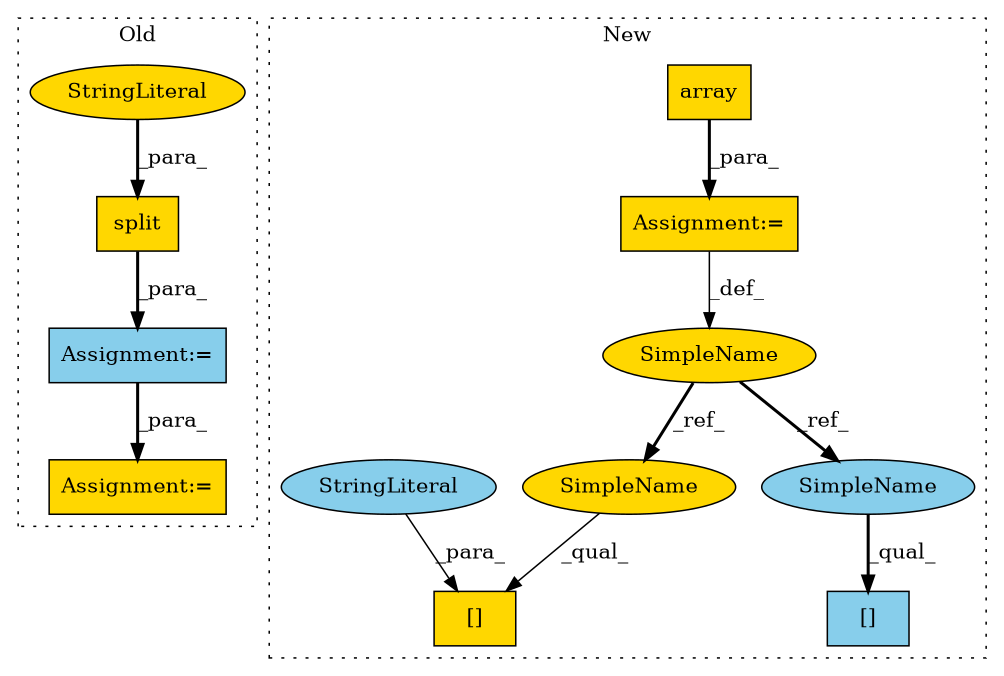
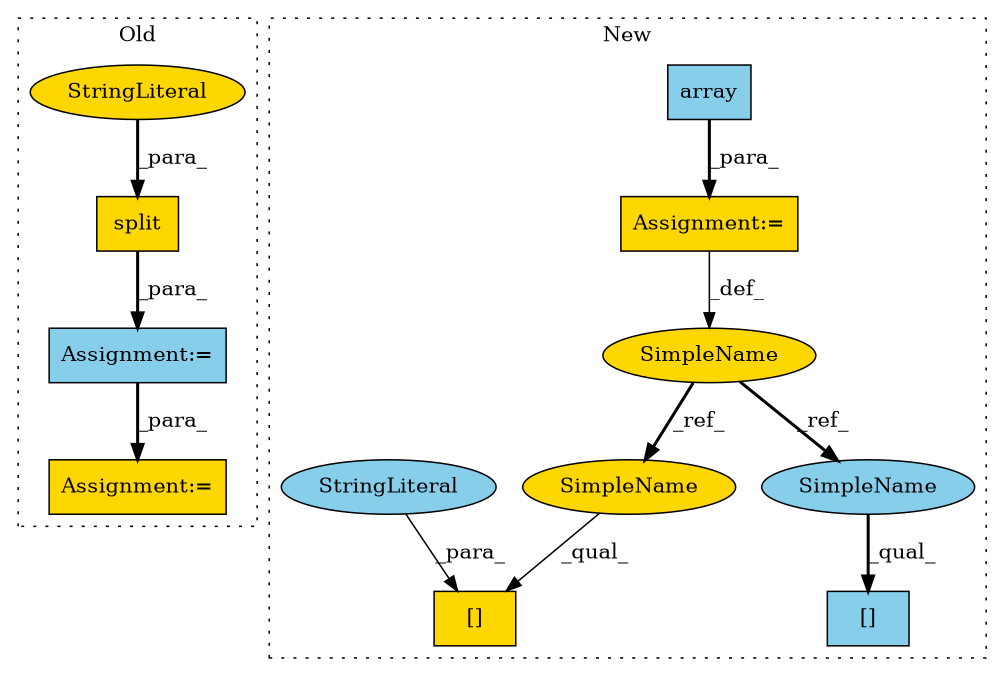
(709, 92) -> (709, 92)
